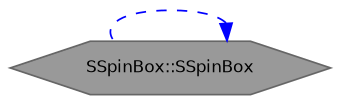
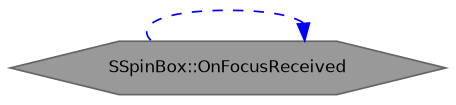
(170, 68) -> (228, 68)
